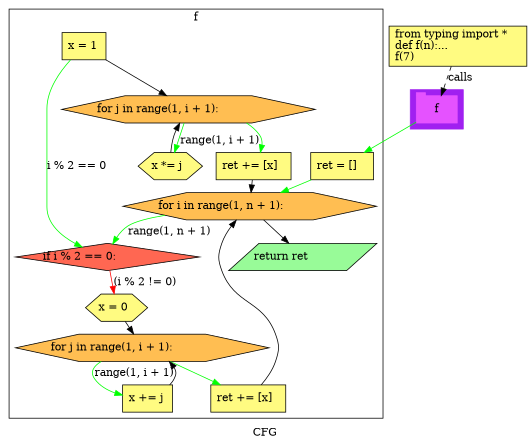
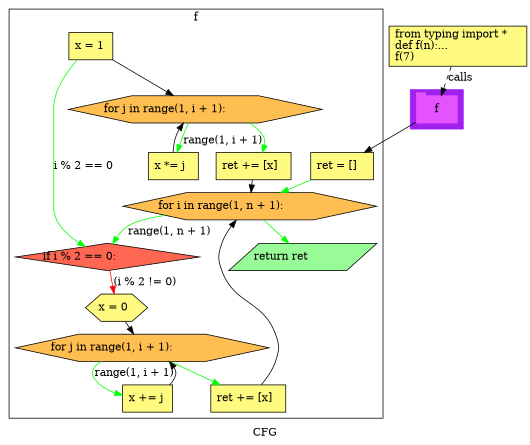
(394, 135) -> (394, 135)
(170, 166) -> (173, 166)
(273, 229) -> (273, 229)
